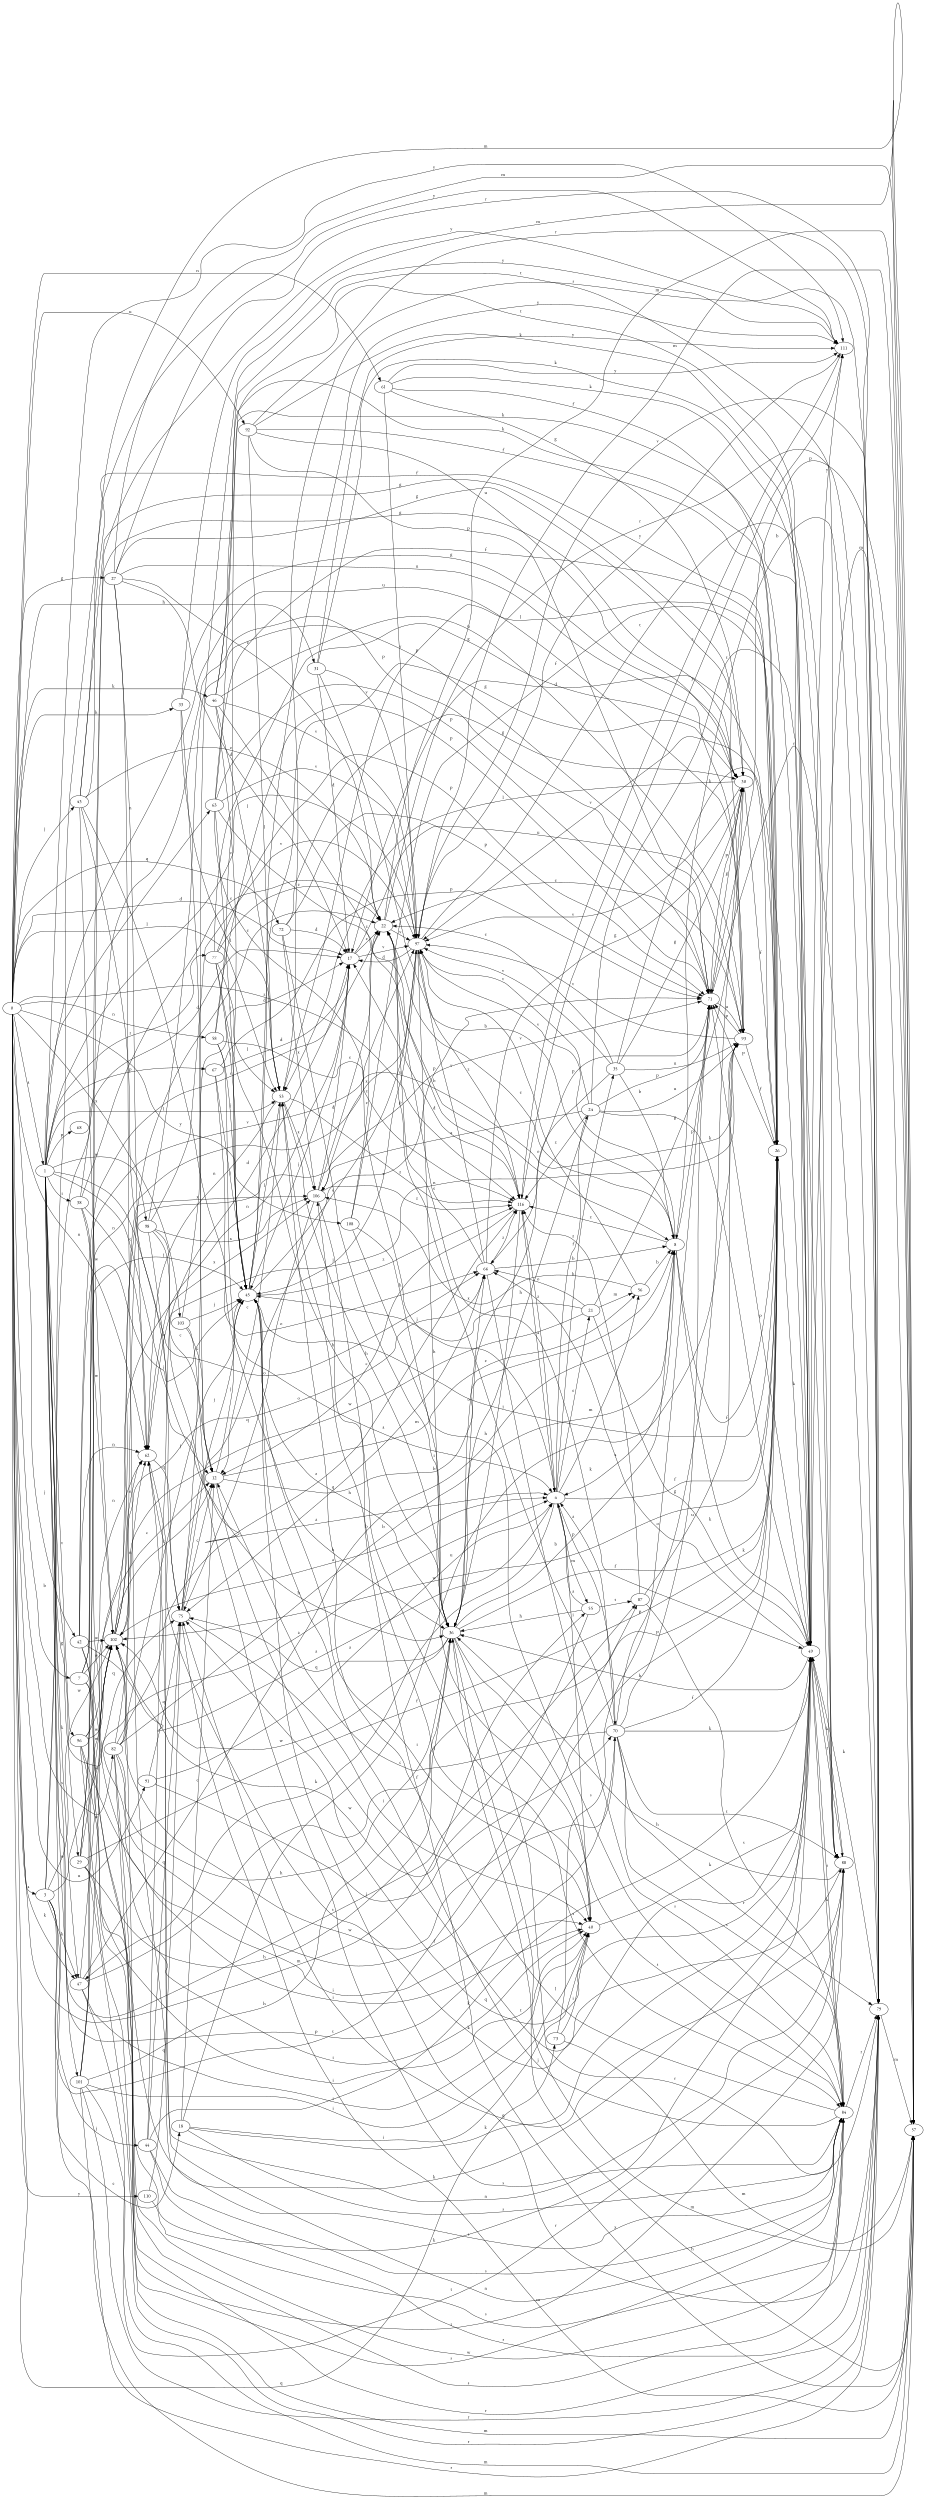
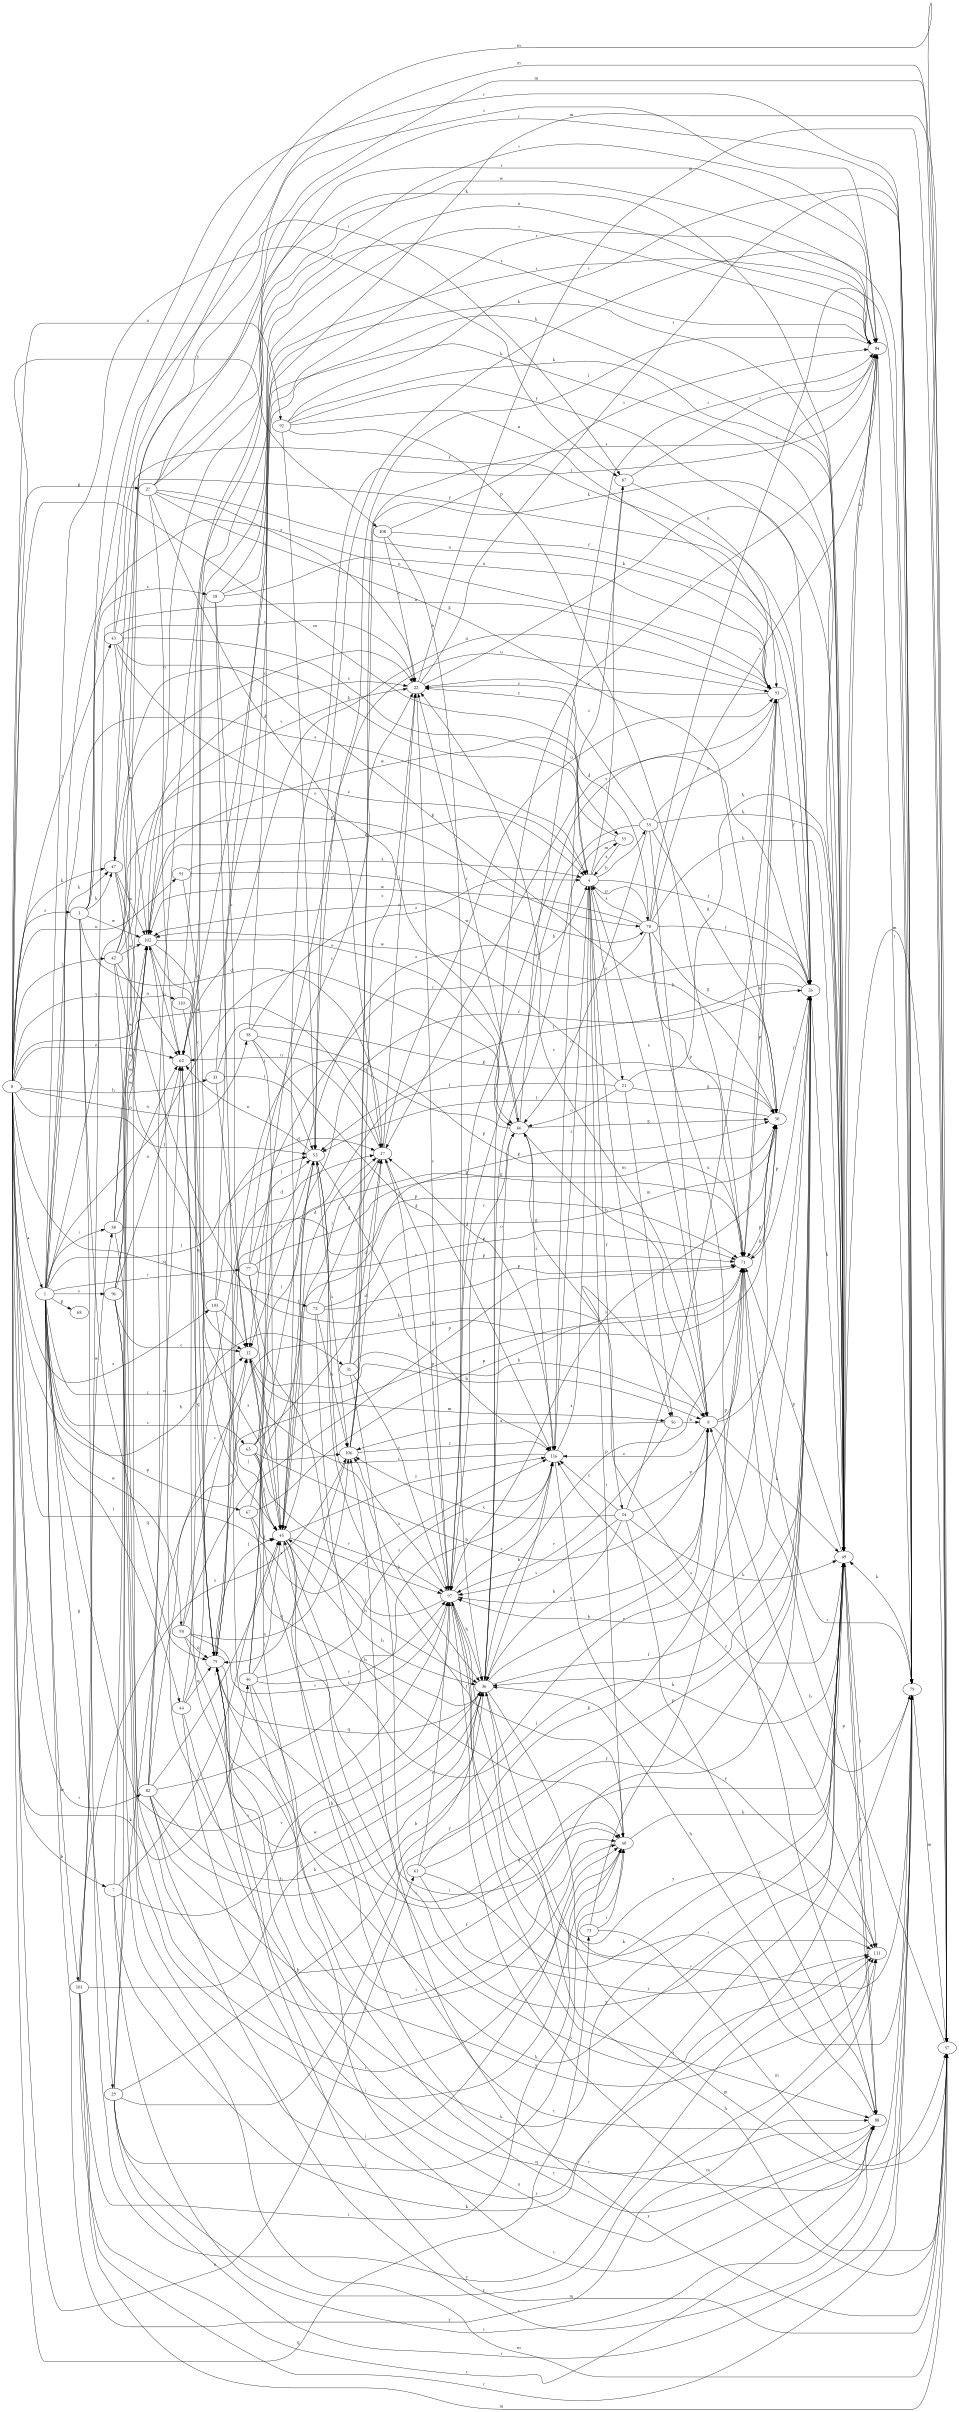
(614, 1604) -> (614, 683)
(96, 1862) -> (92, 1609)
